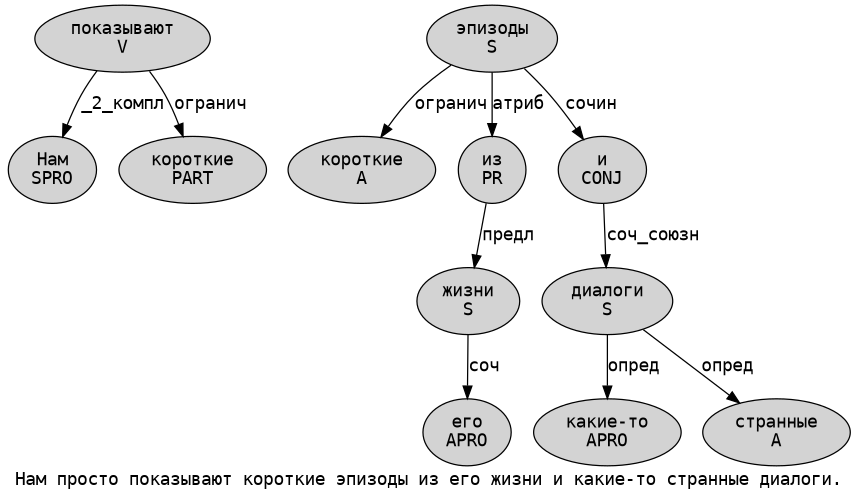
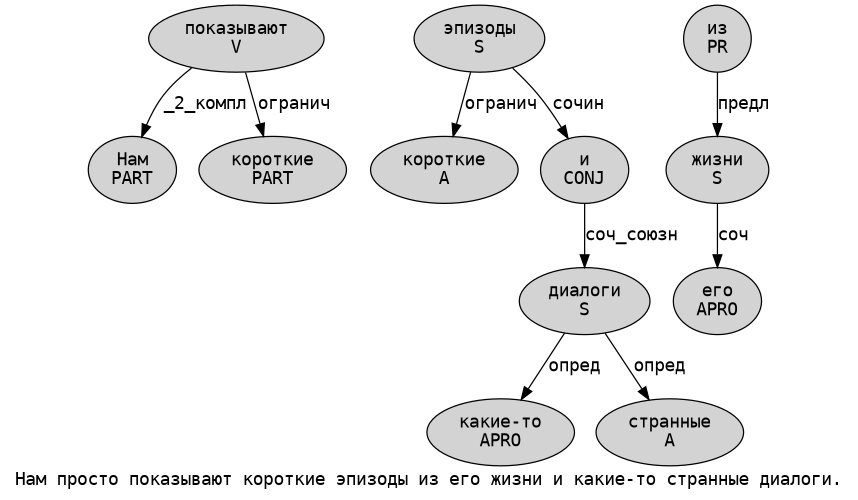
(492, 98) -> none
(52, 170) -> (132, 170)
